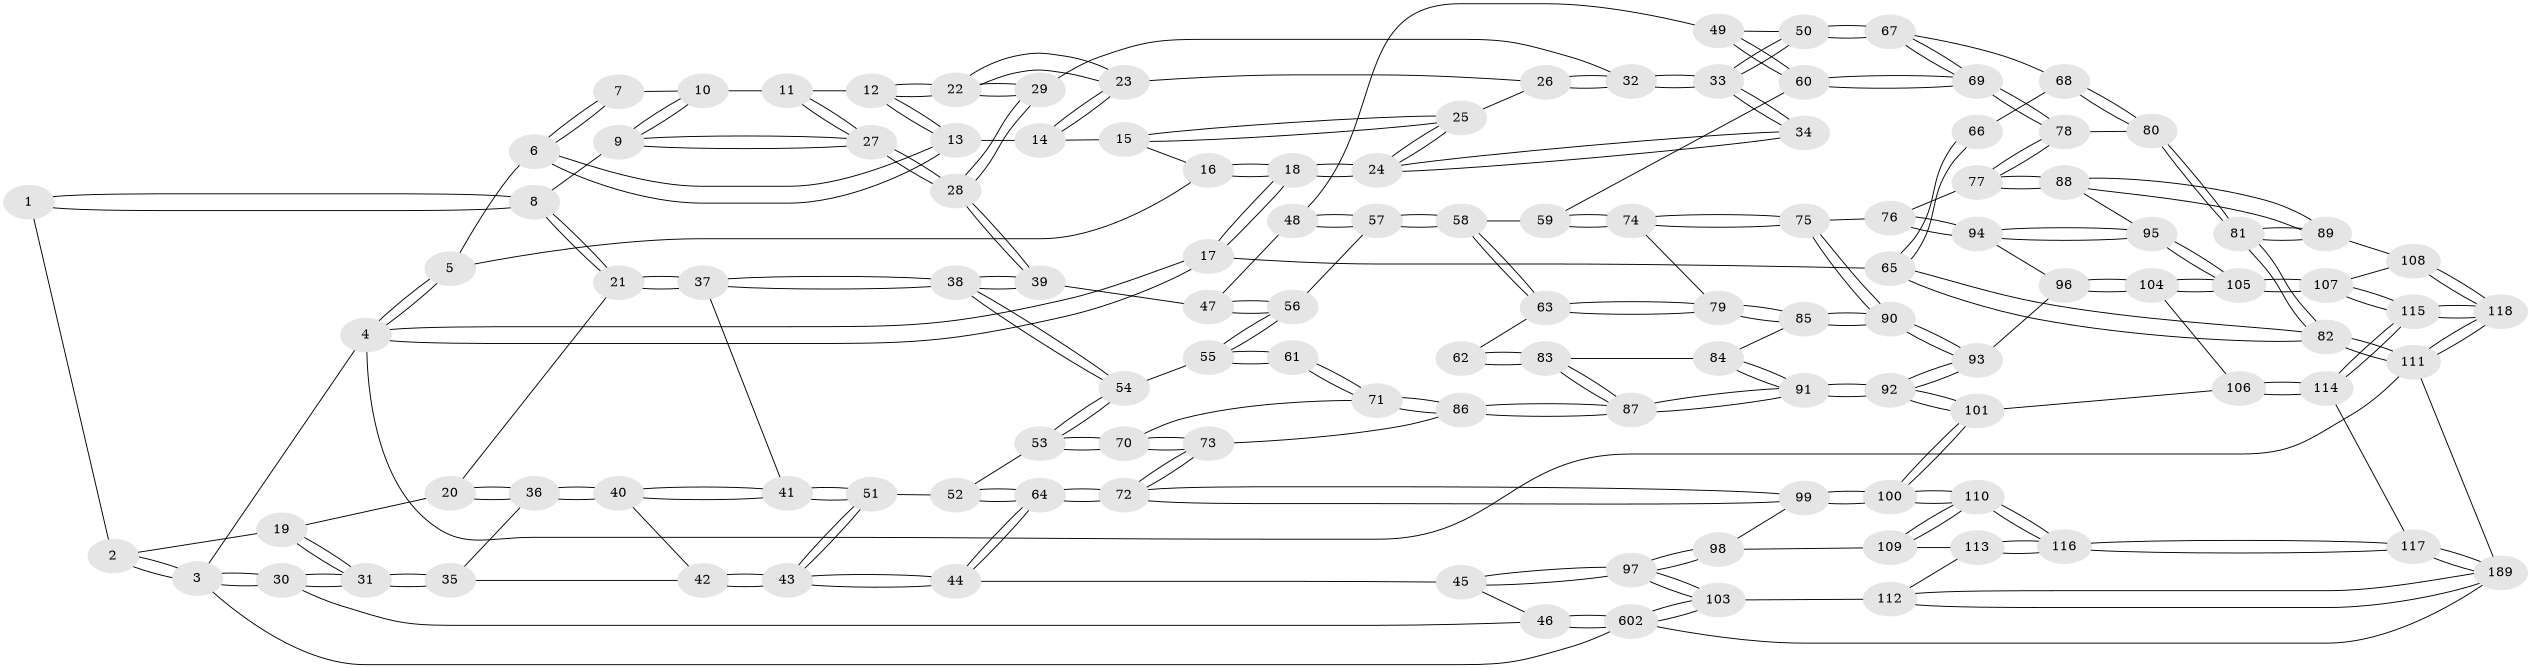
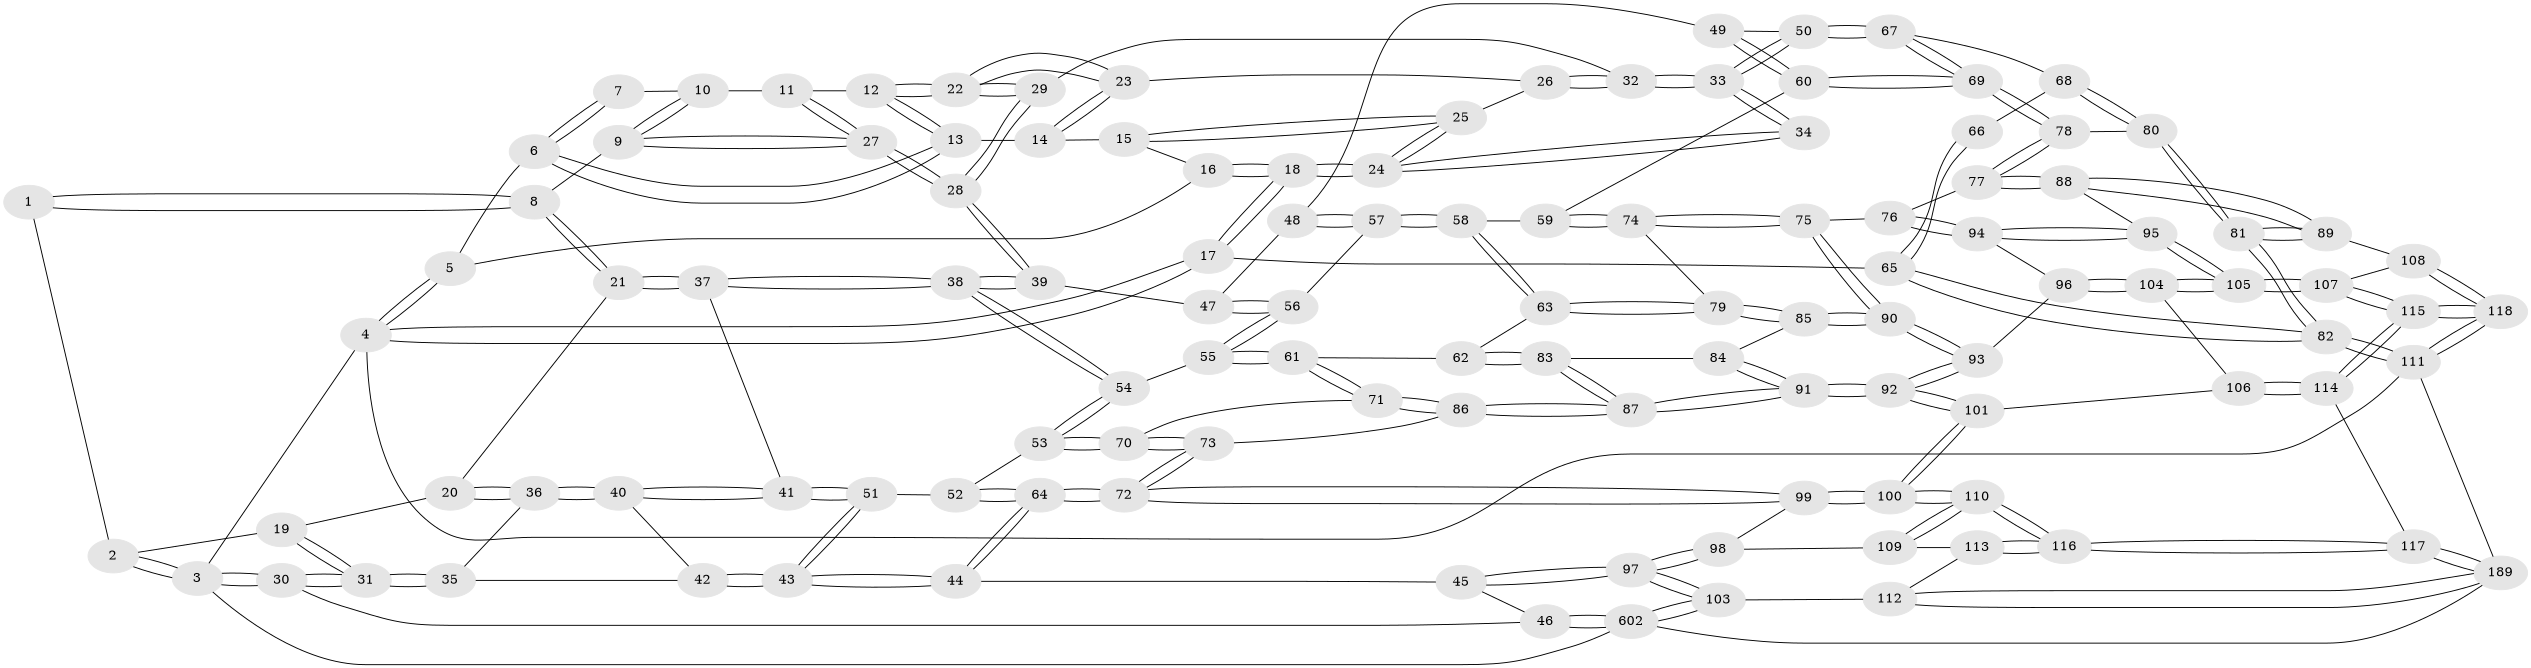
none -> (1377, 358)
